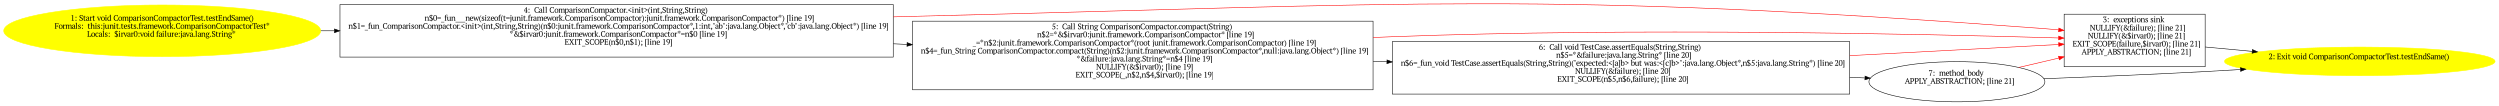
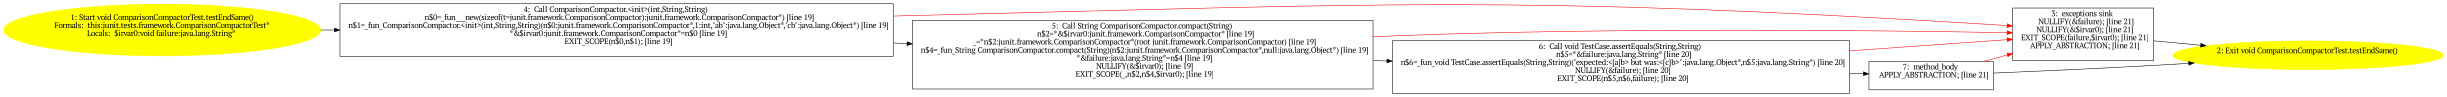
(1957, 82) -> (1931, 76)
